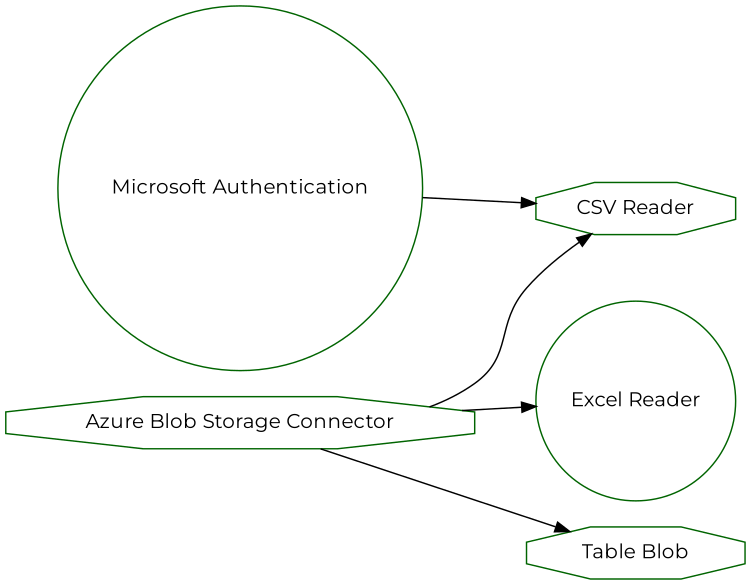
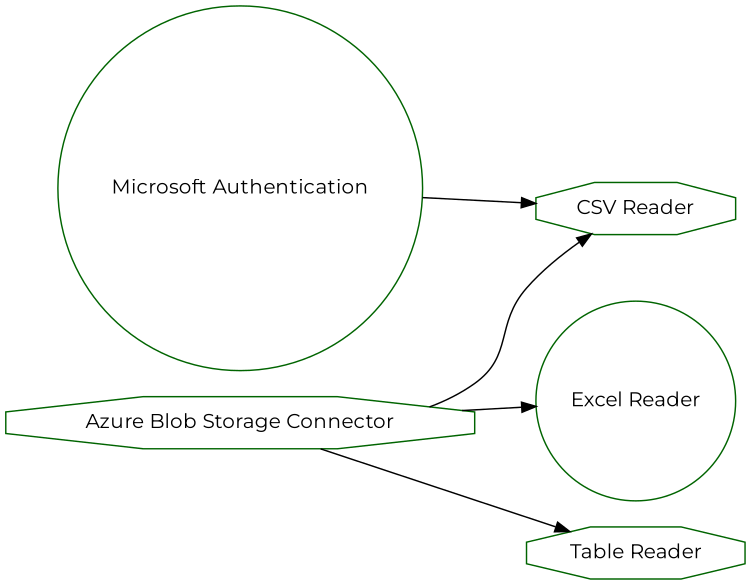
(636, 553) -> (636, 553)
